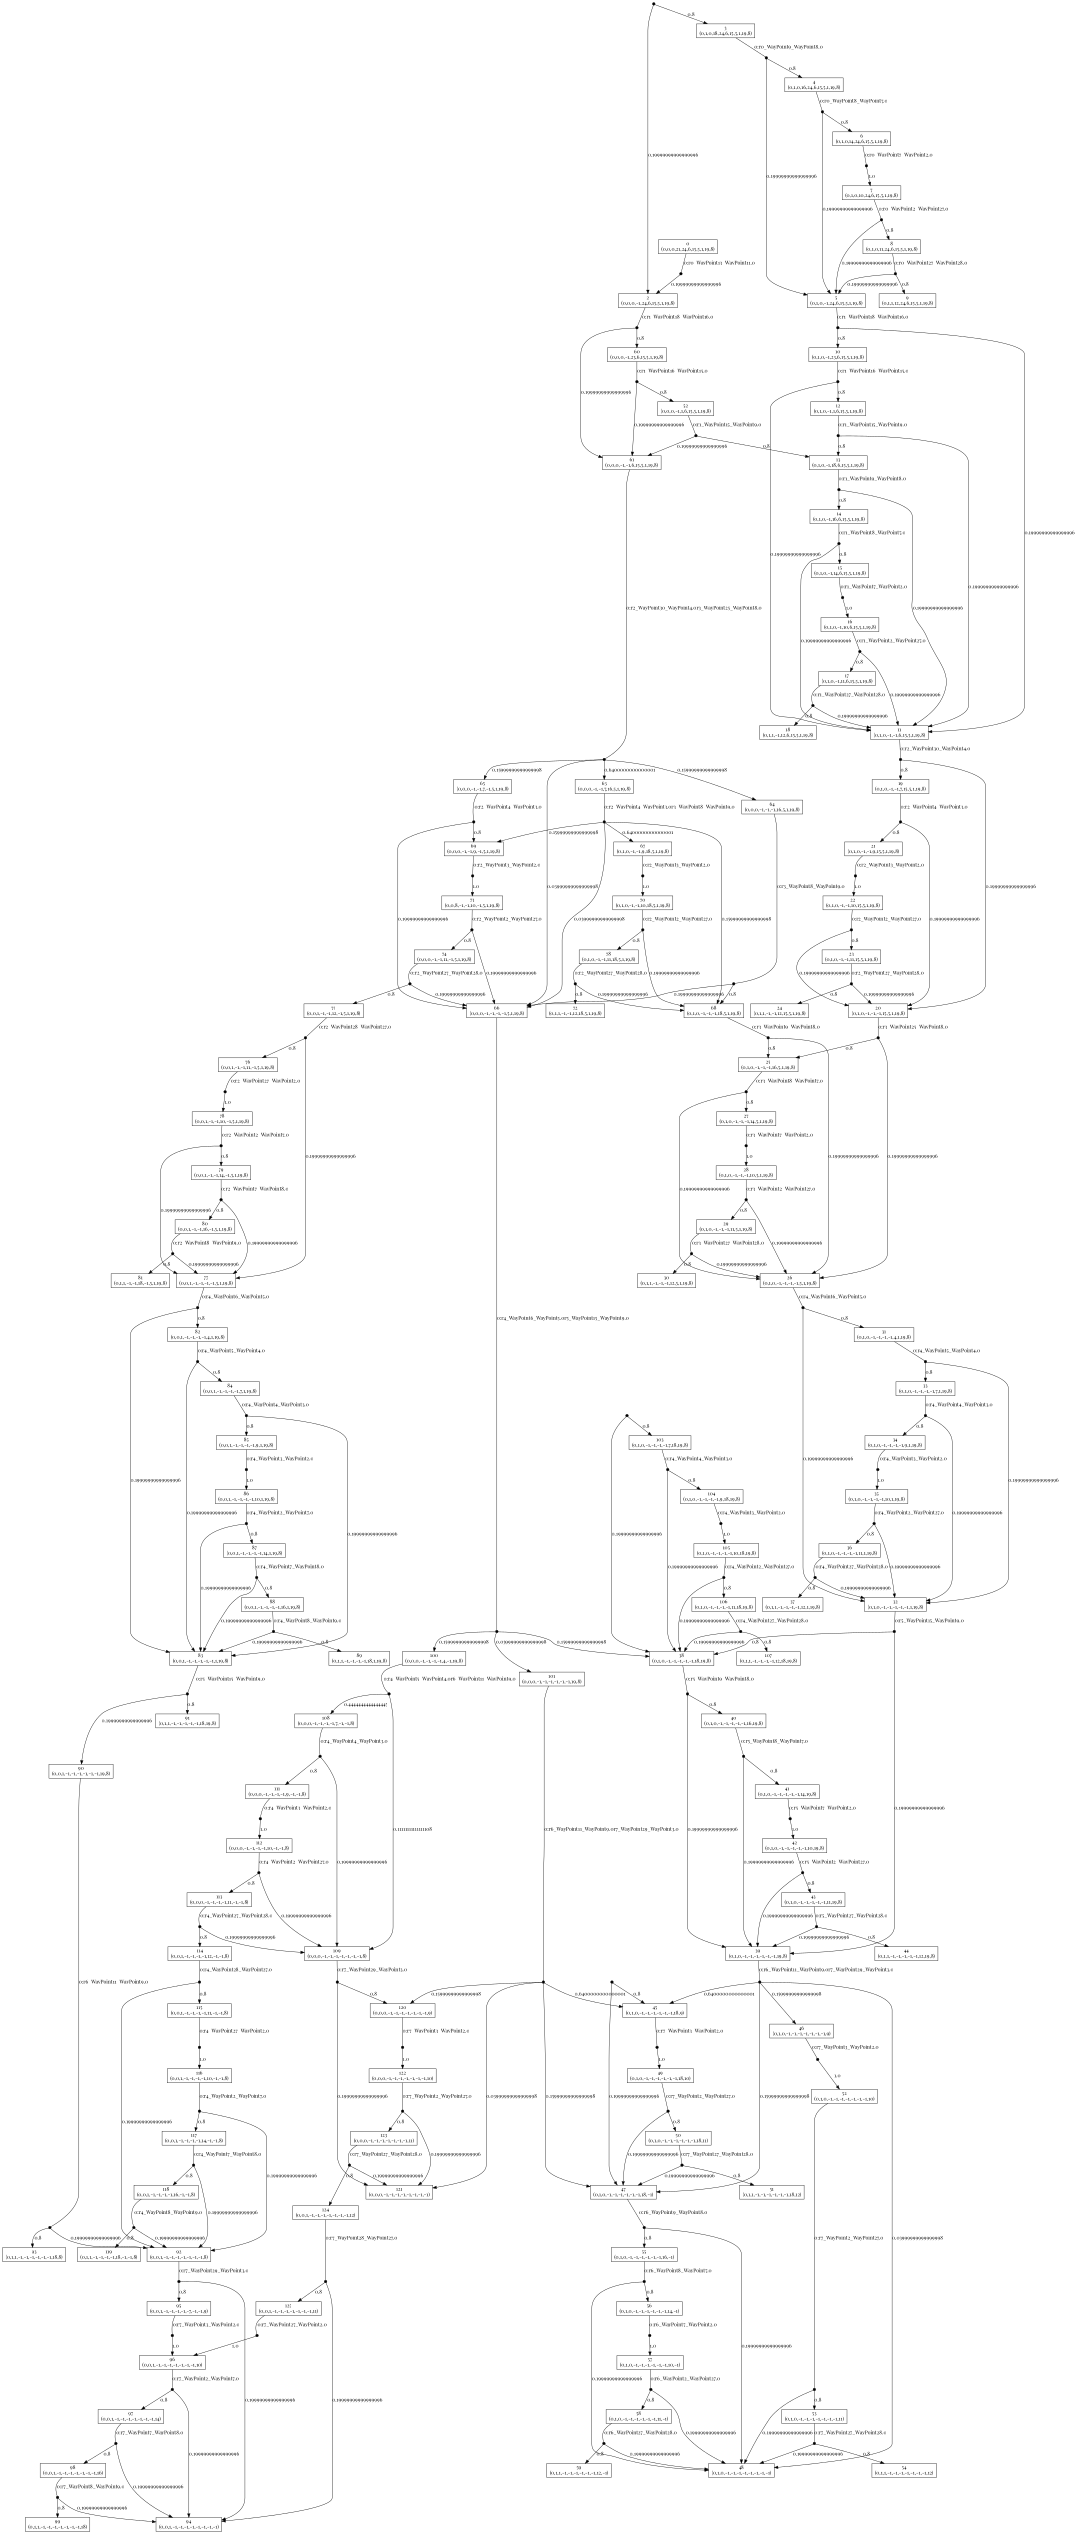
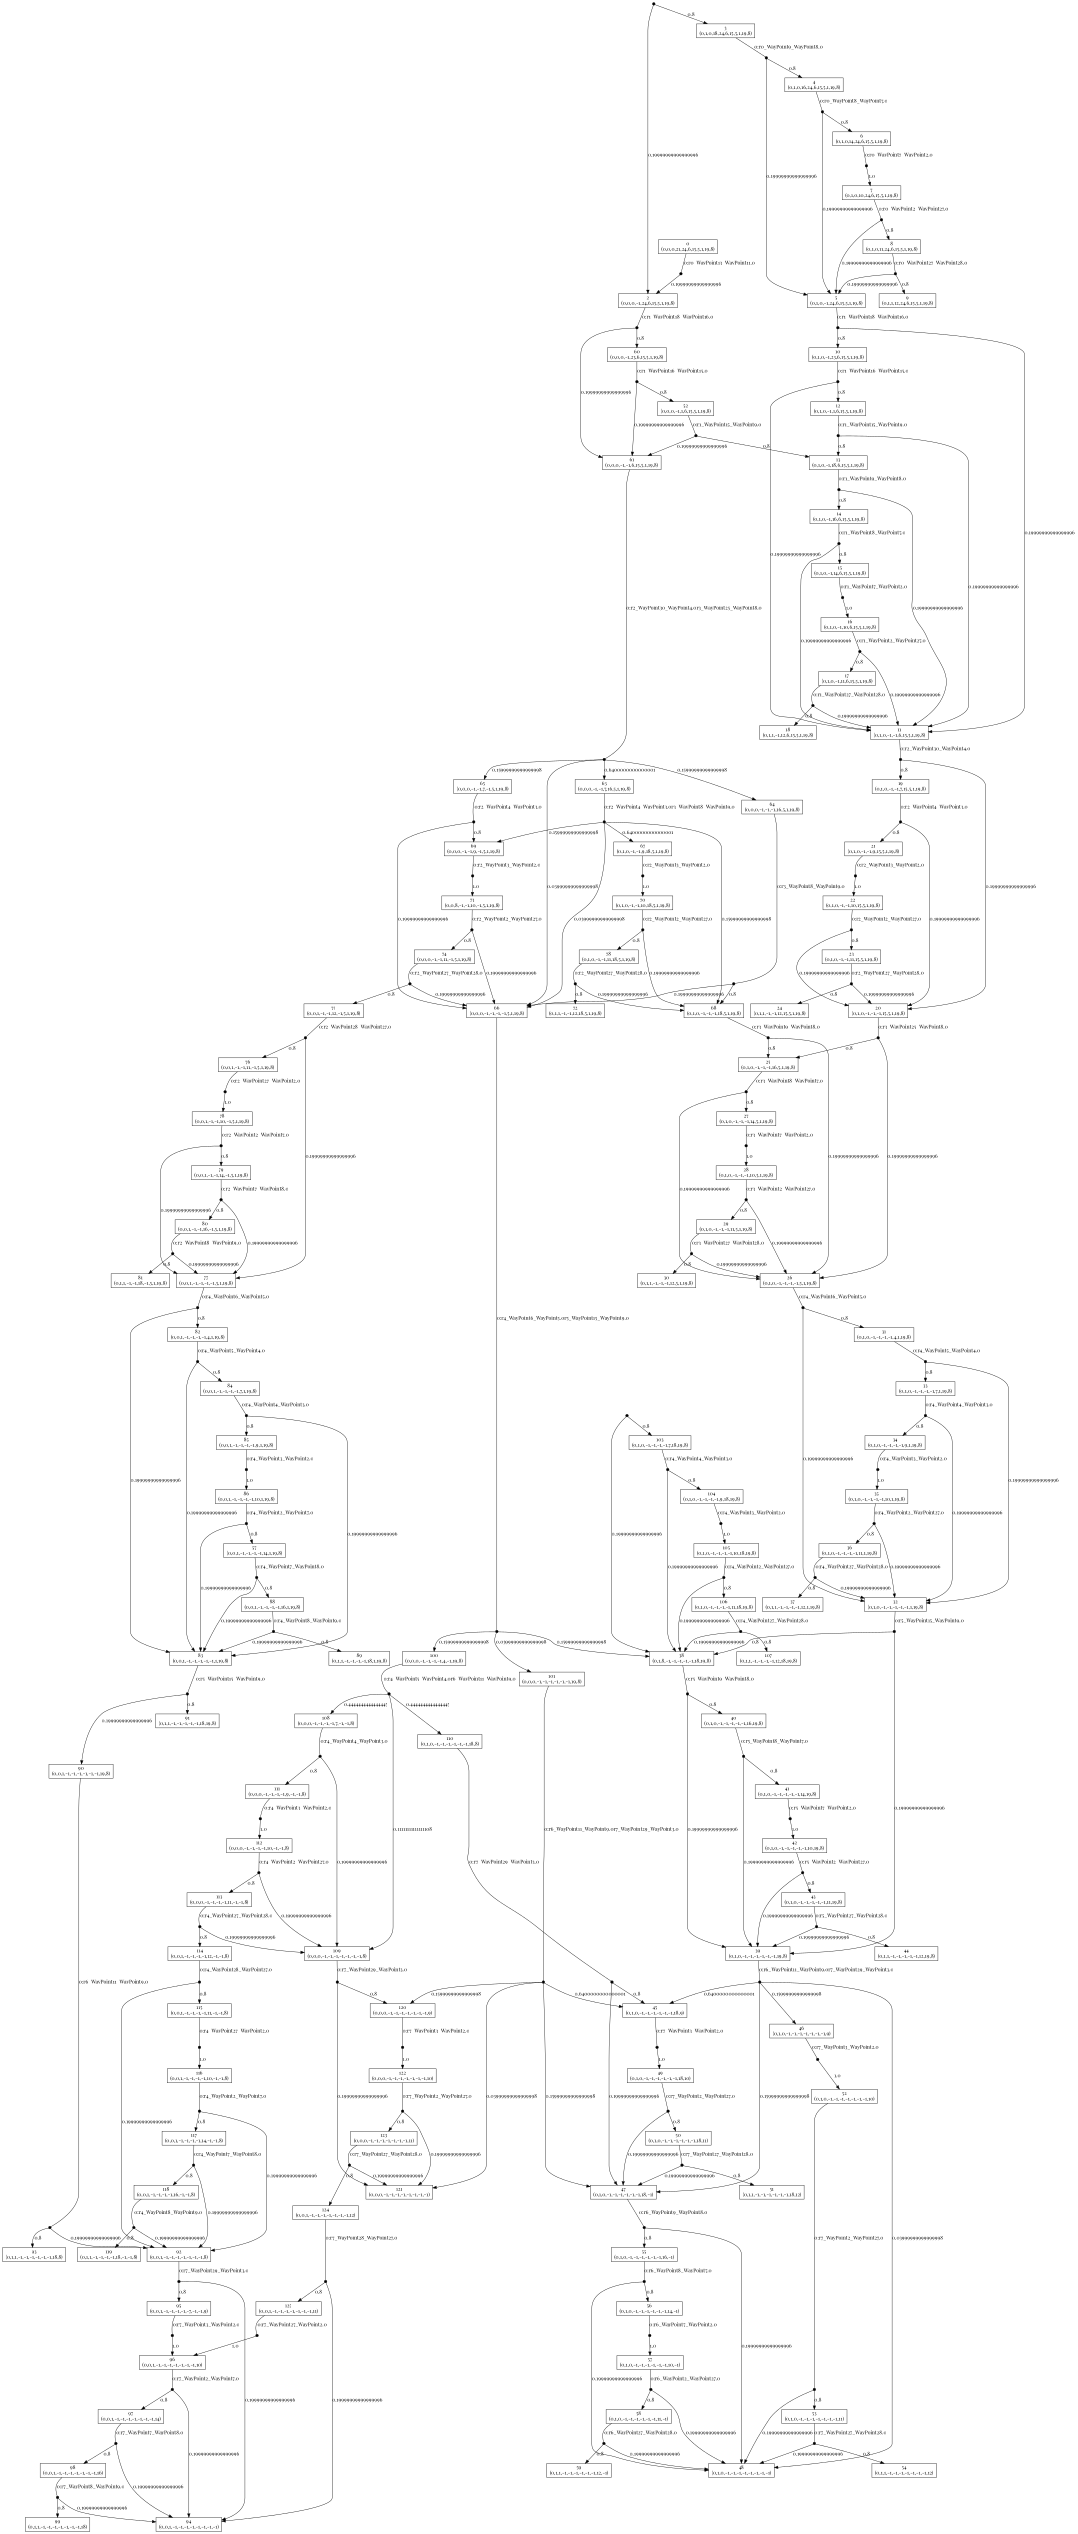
(254, 1551) -> (254, 1551)
(682, 1659) -> (682, 1659)
none -> (450, 1741)
